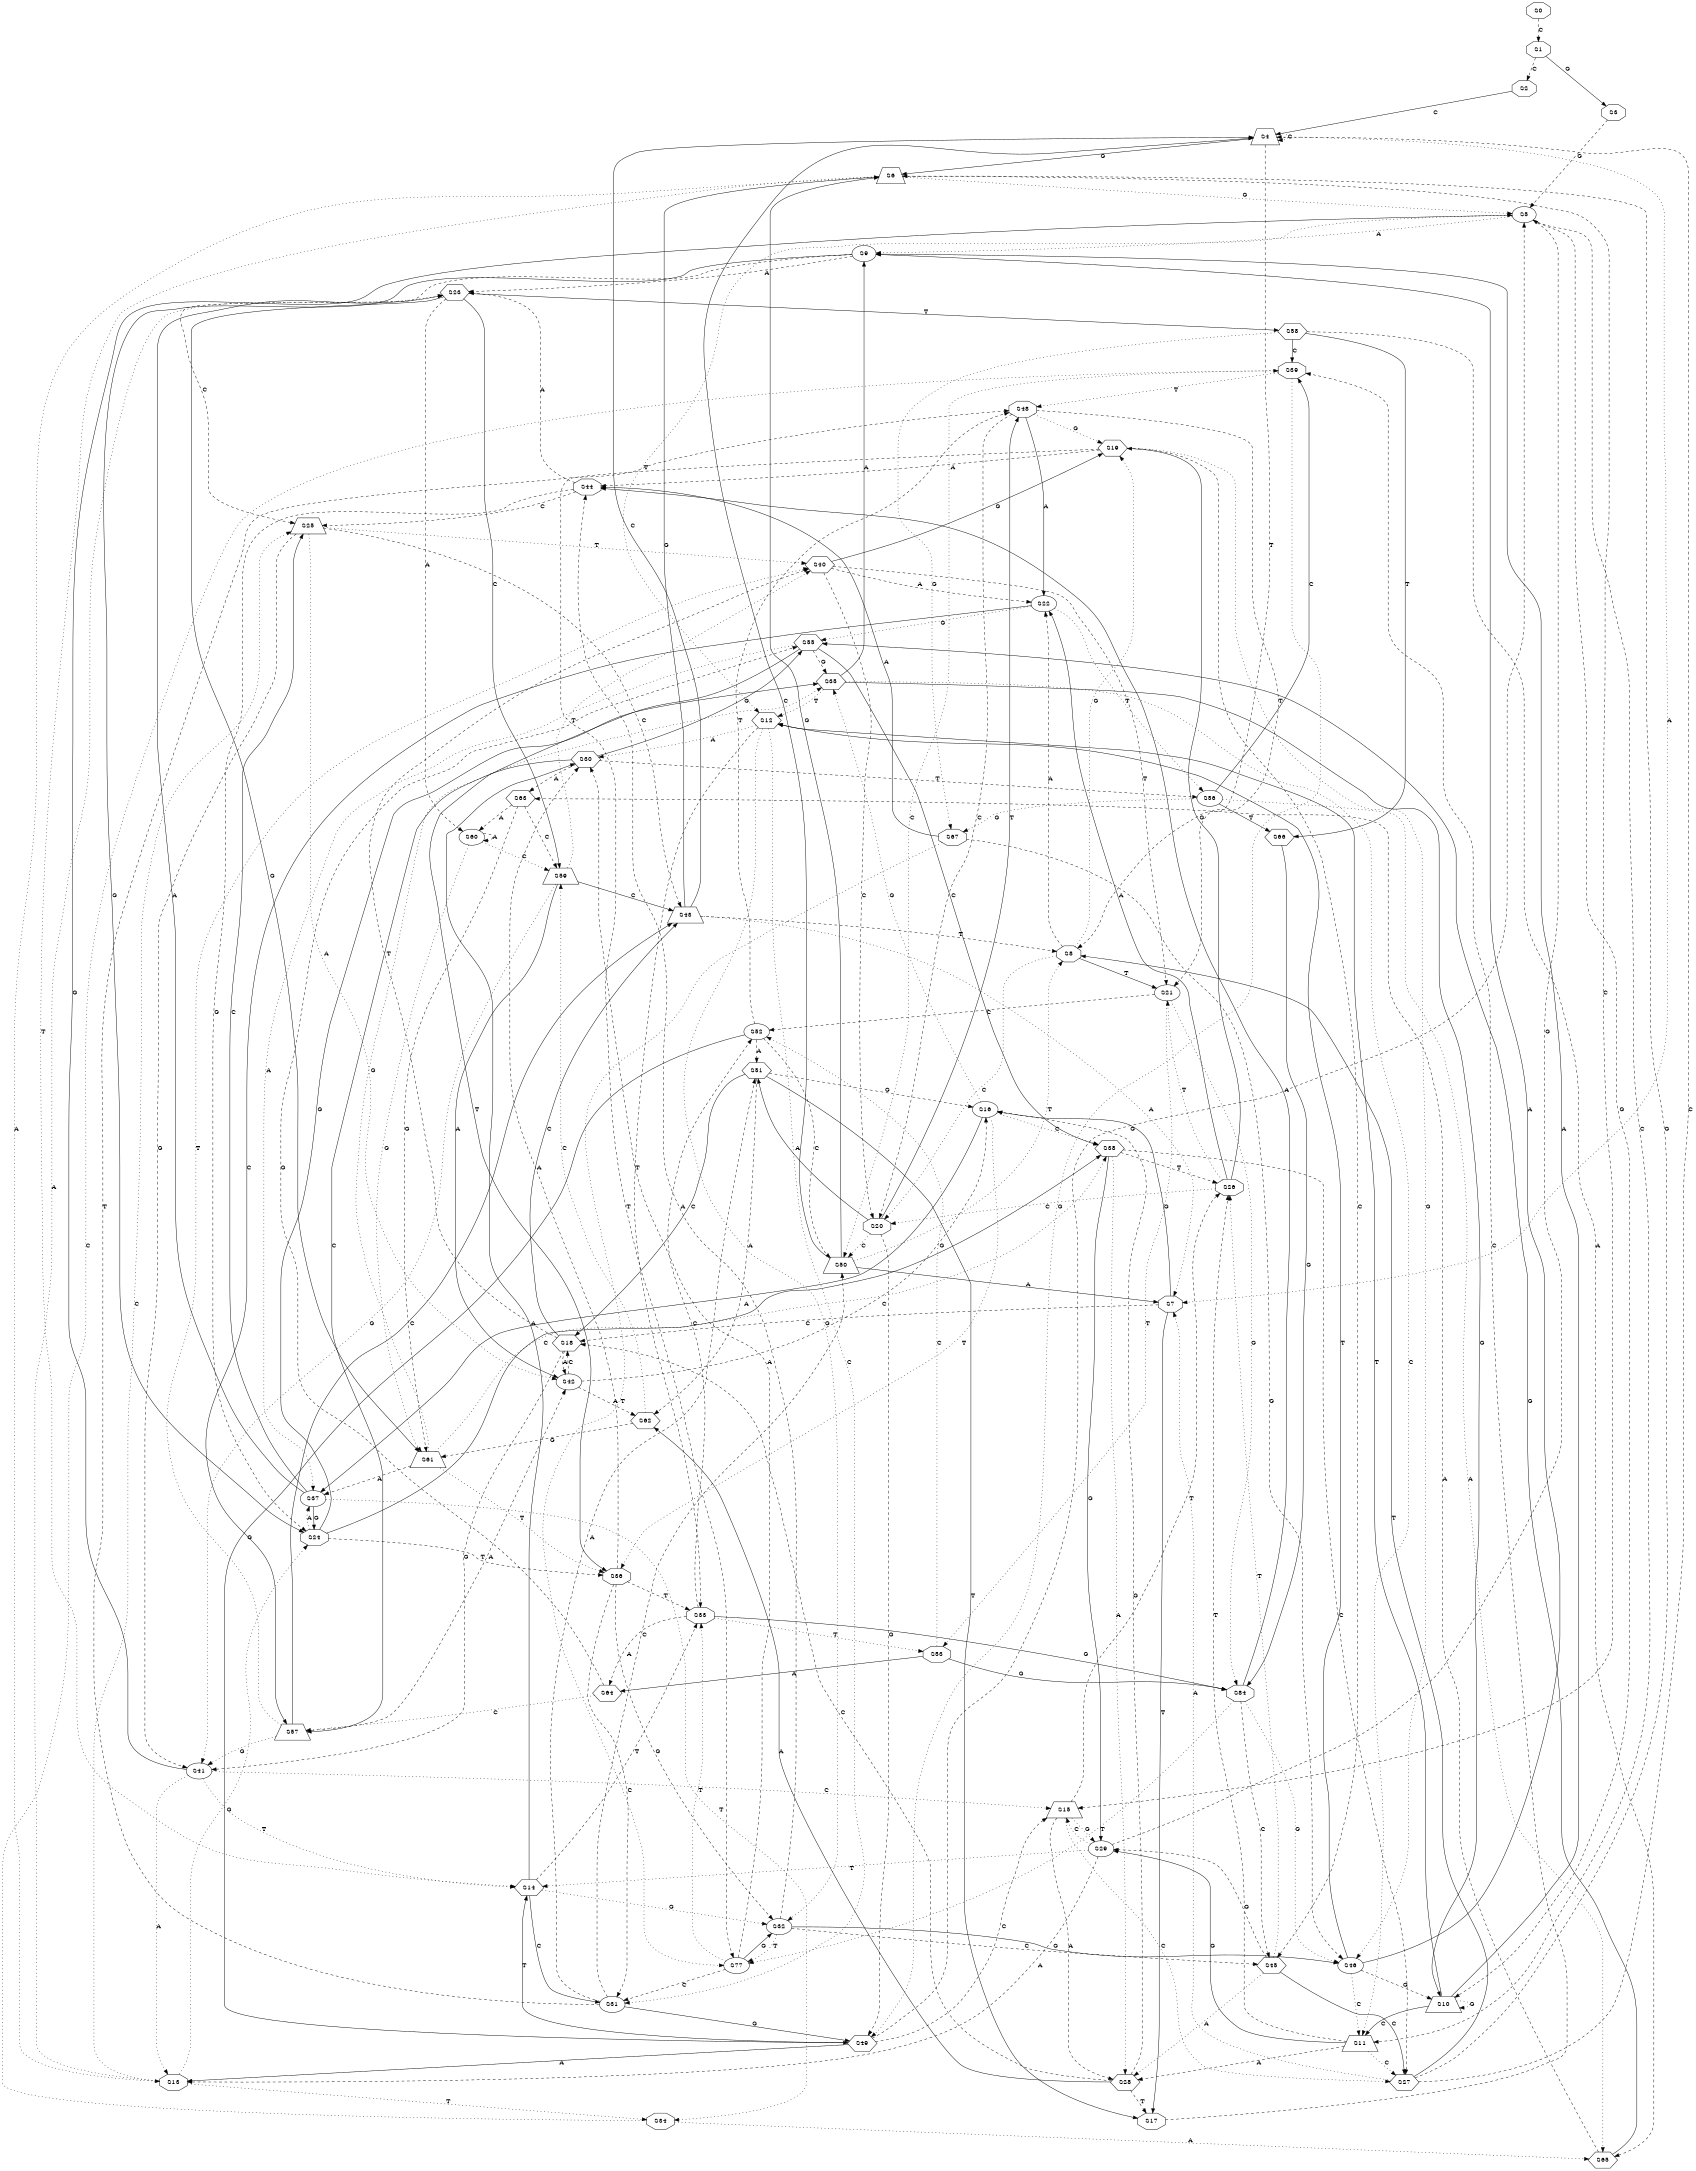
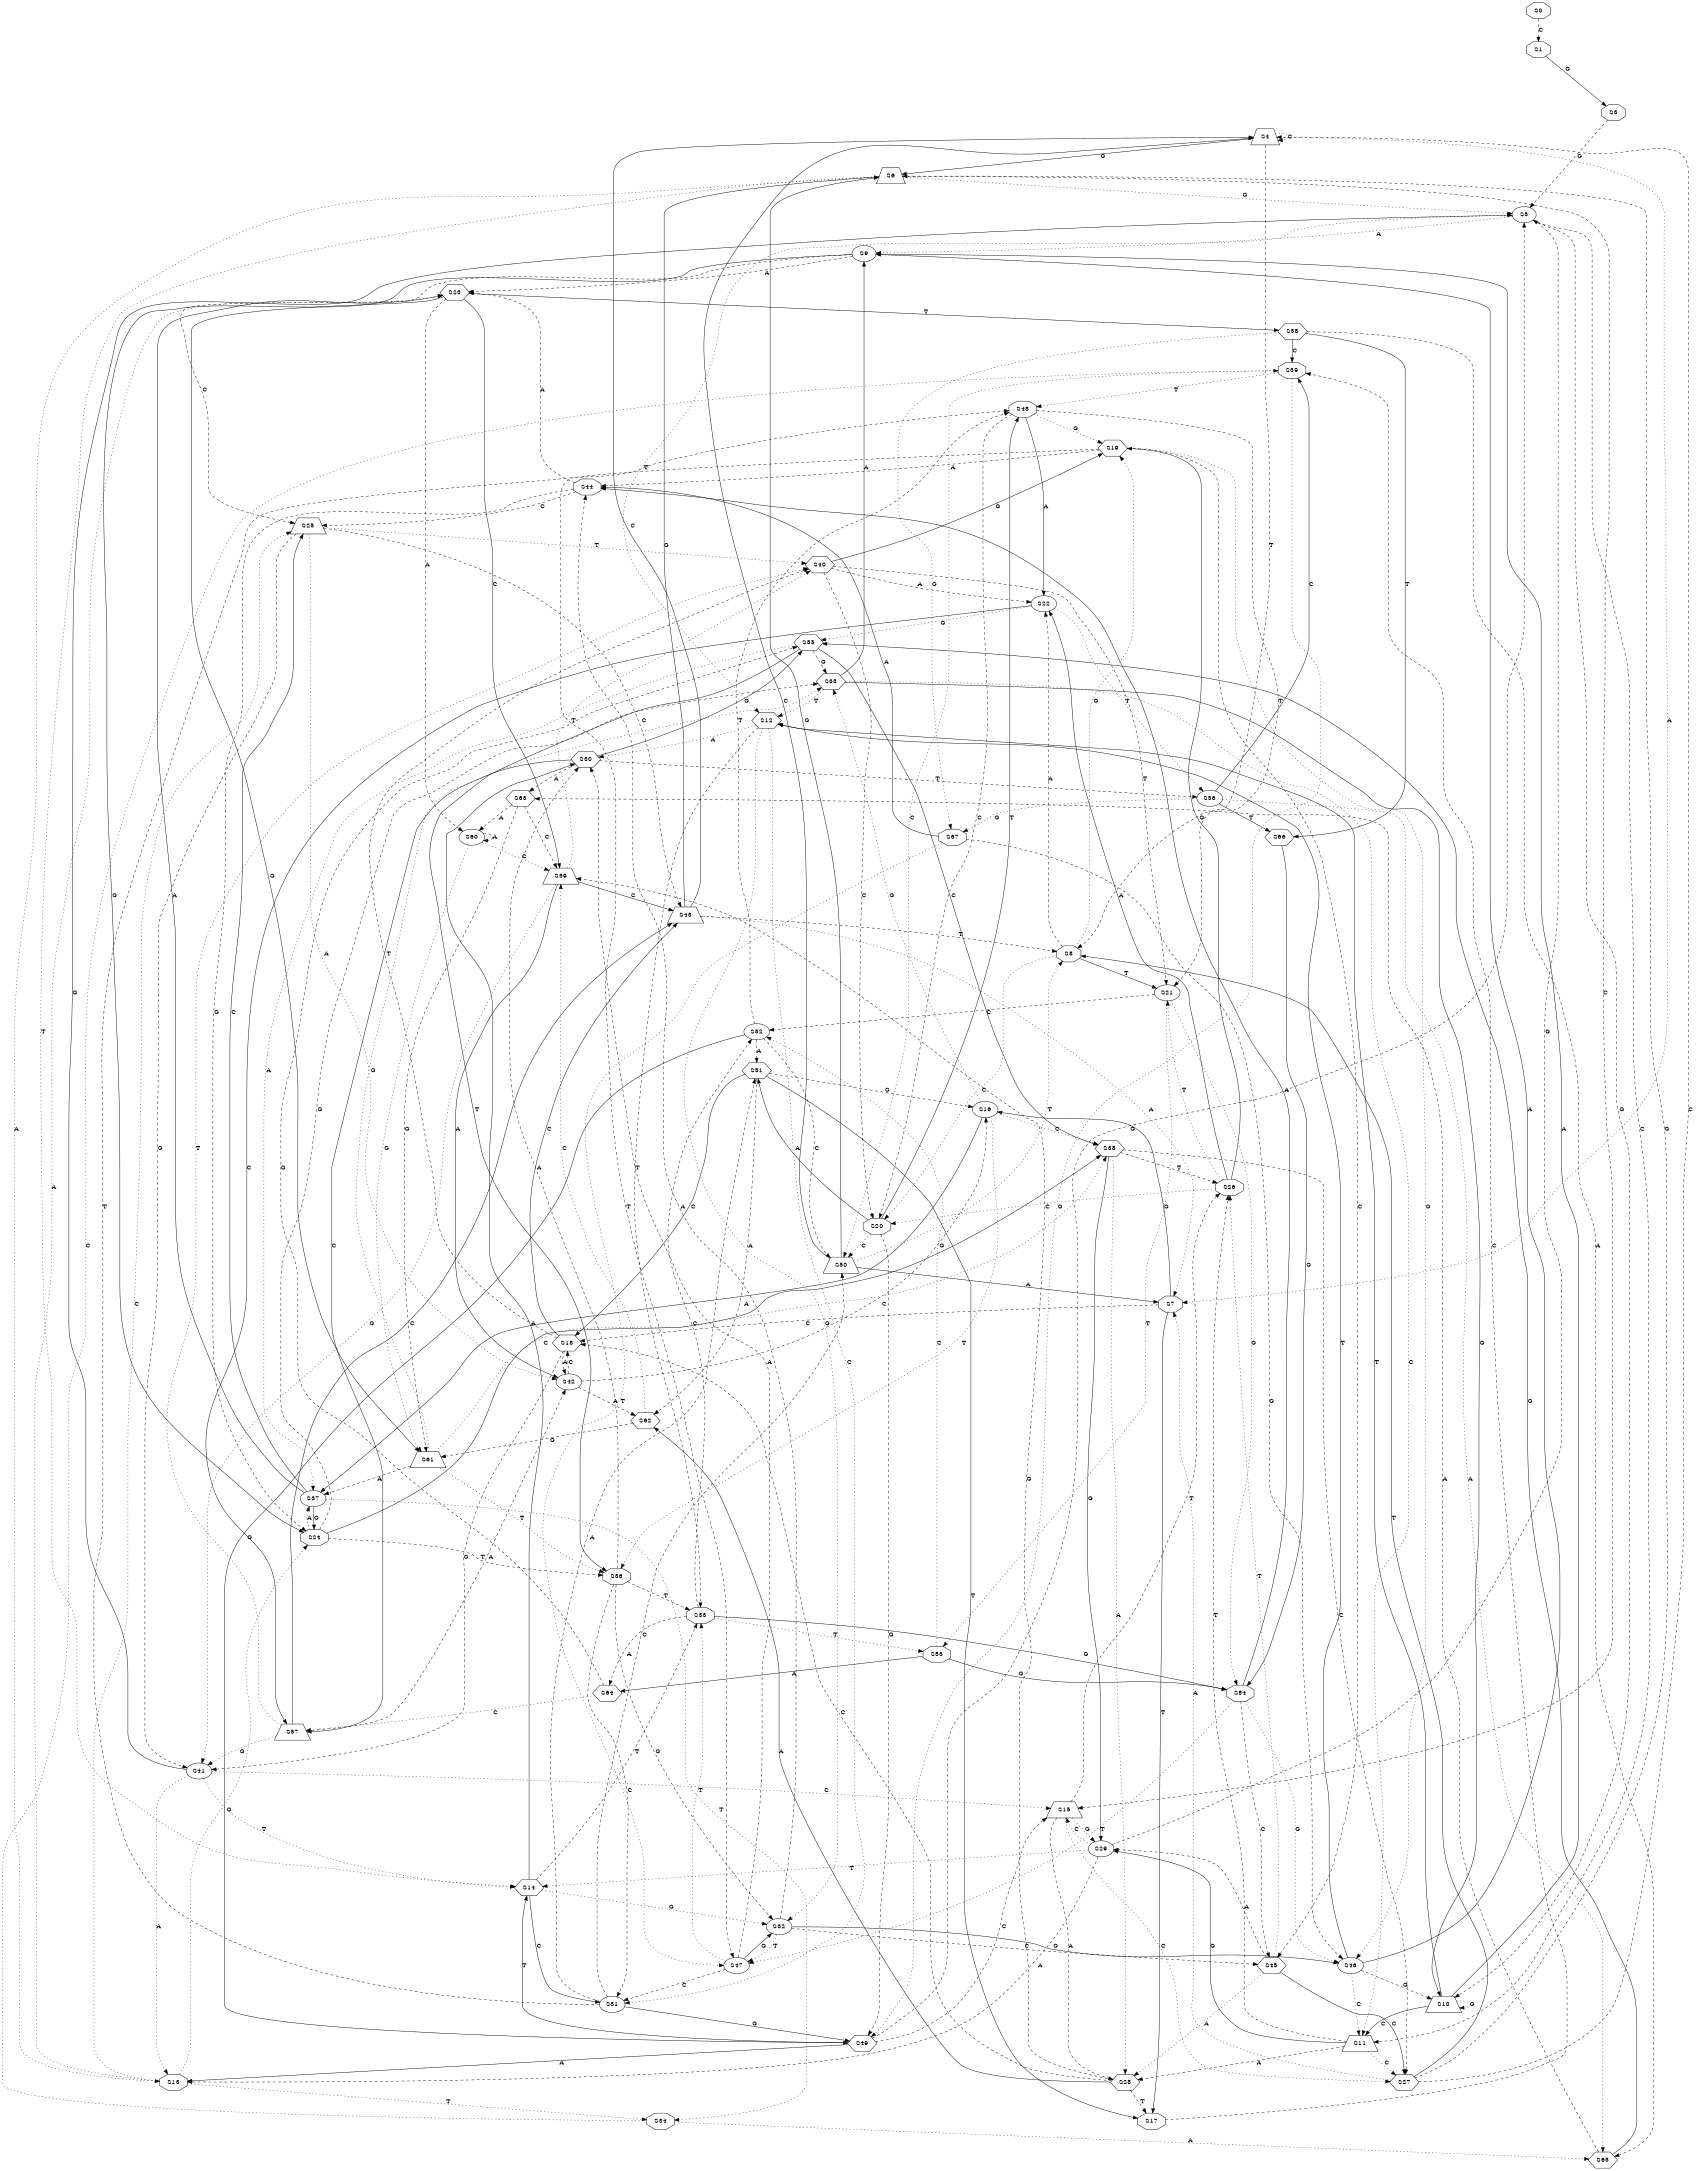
(1524, 89) -> none
(350, 959) -> (350, 959)
(1133, 1541) -> (1035, 1370)
(1247, 1907) -> (1247, 1907)
(737, 1966) -> (737, 1966)
